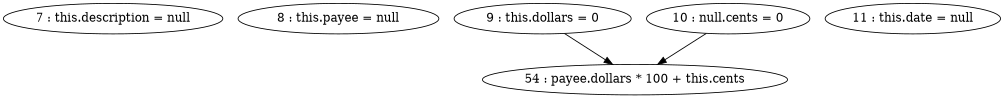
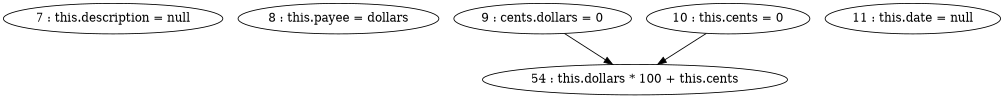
(338, 19) -> (338, 19)
(543, 19) -> (543, 19)
(728, 19) -> (728, 19)
(635, 80) -> (635, 80)
